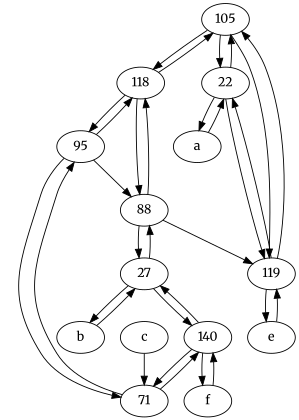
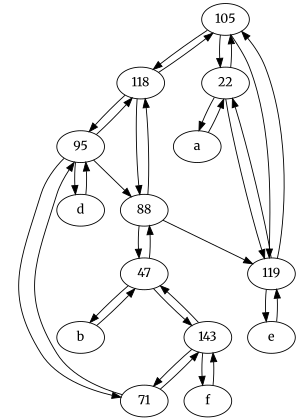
none -> (81, 210)
(144, 274) -> (144, 274)
(144, 337) -> none
(208, 337) -> (208, 337)
